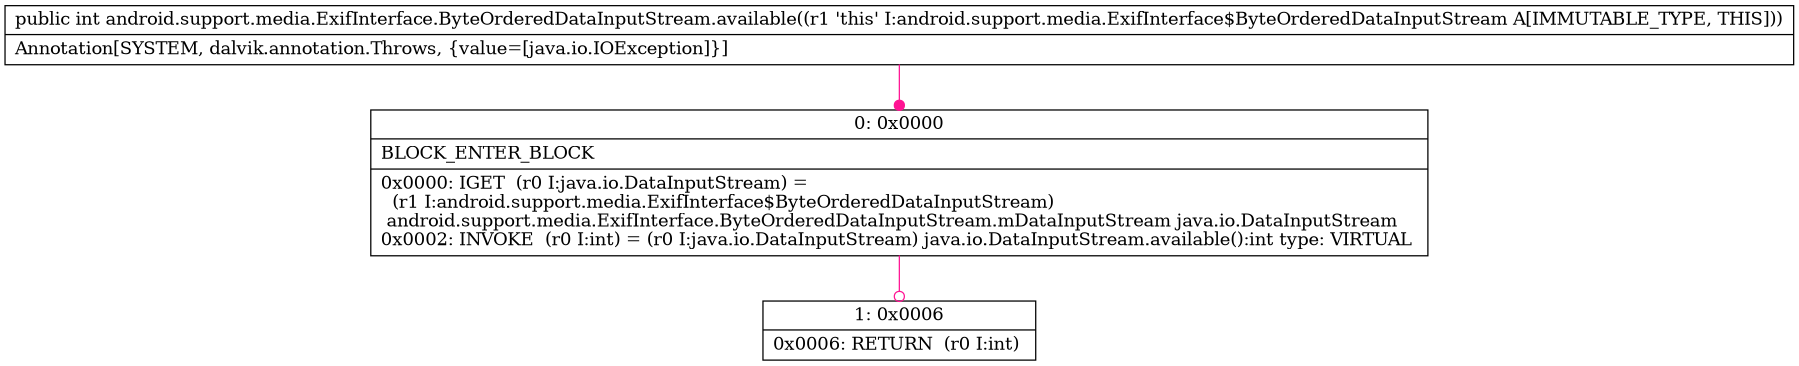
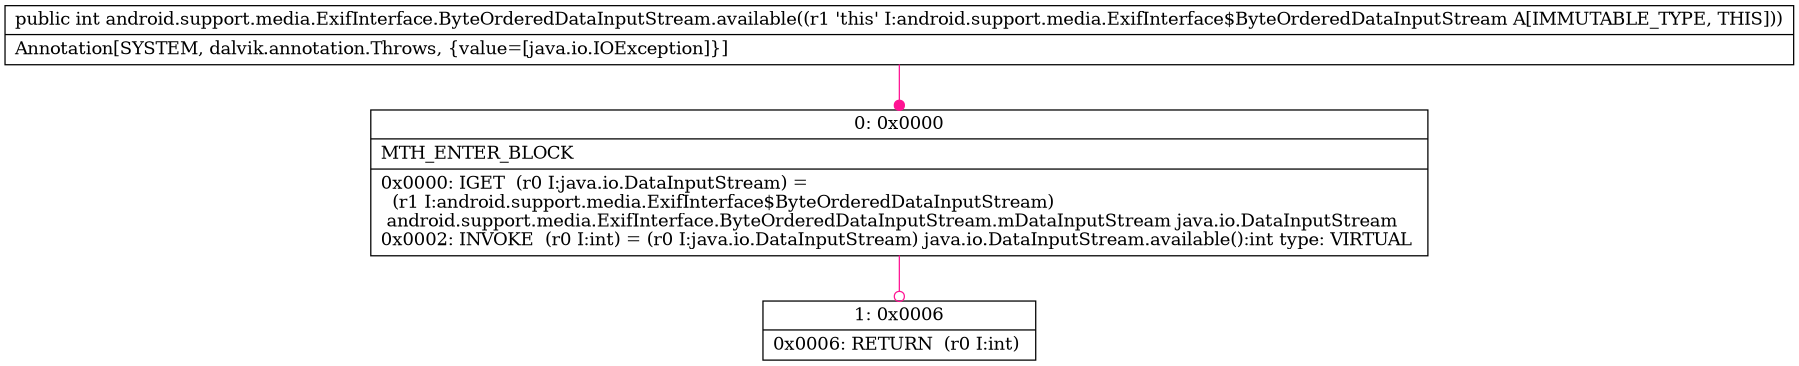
(488, 153) -> (478, 153)
